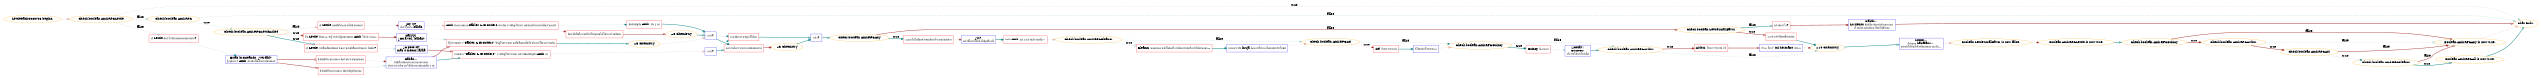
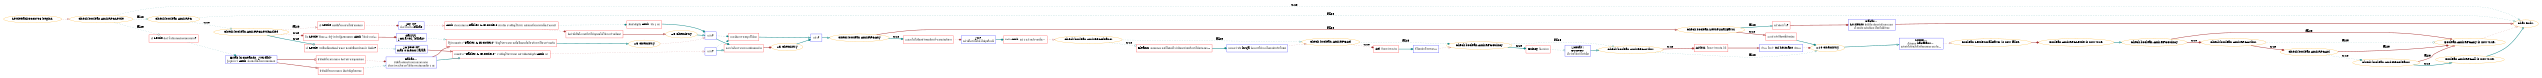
(2034, 42) -> (2034, 42)
